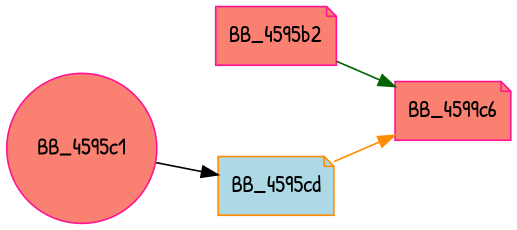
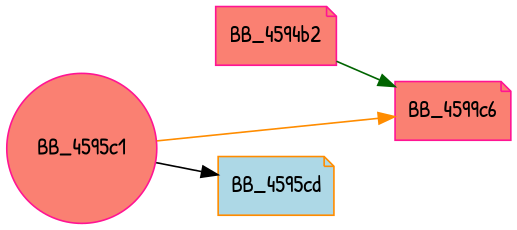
(276, 36) -> (276, 36)
(357, 152) -> (268, 130)
